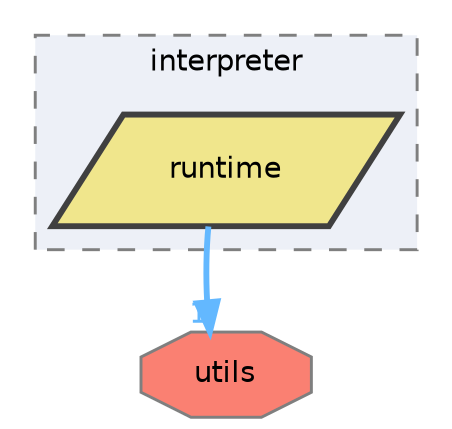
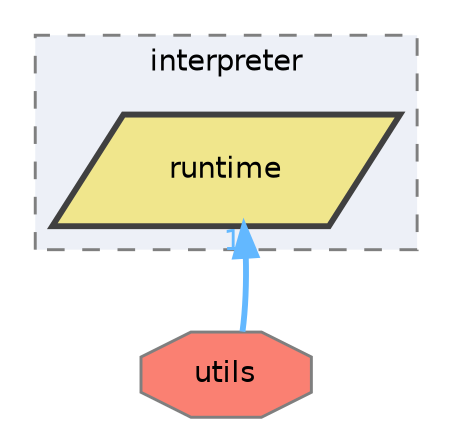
(206, 268) -> (246, 294)
